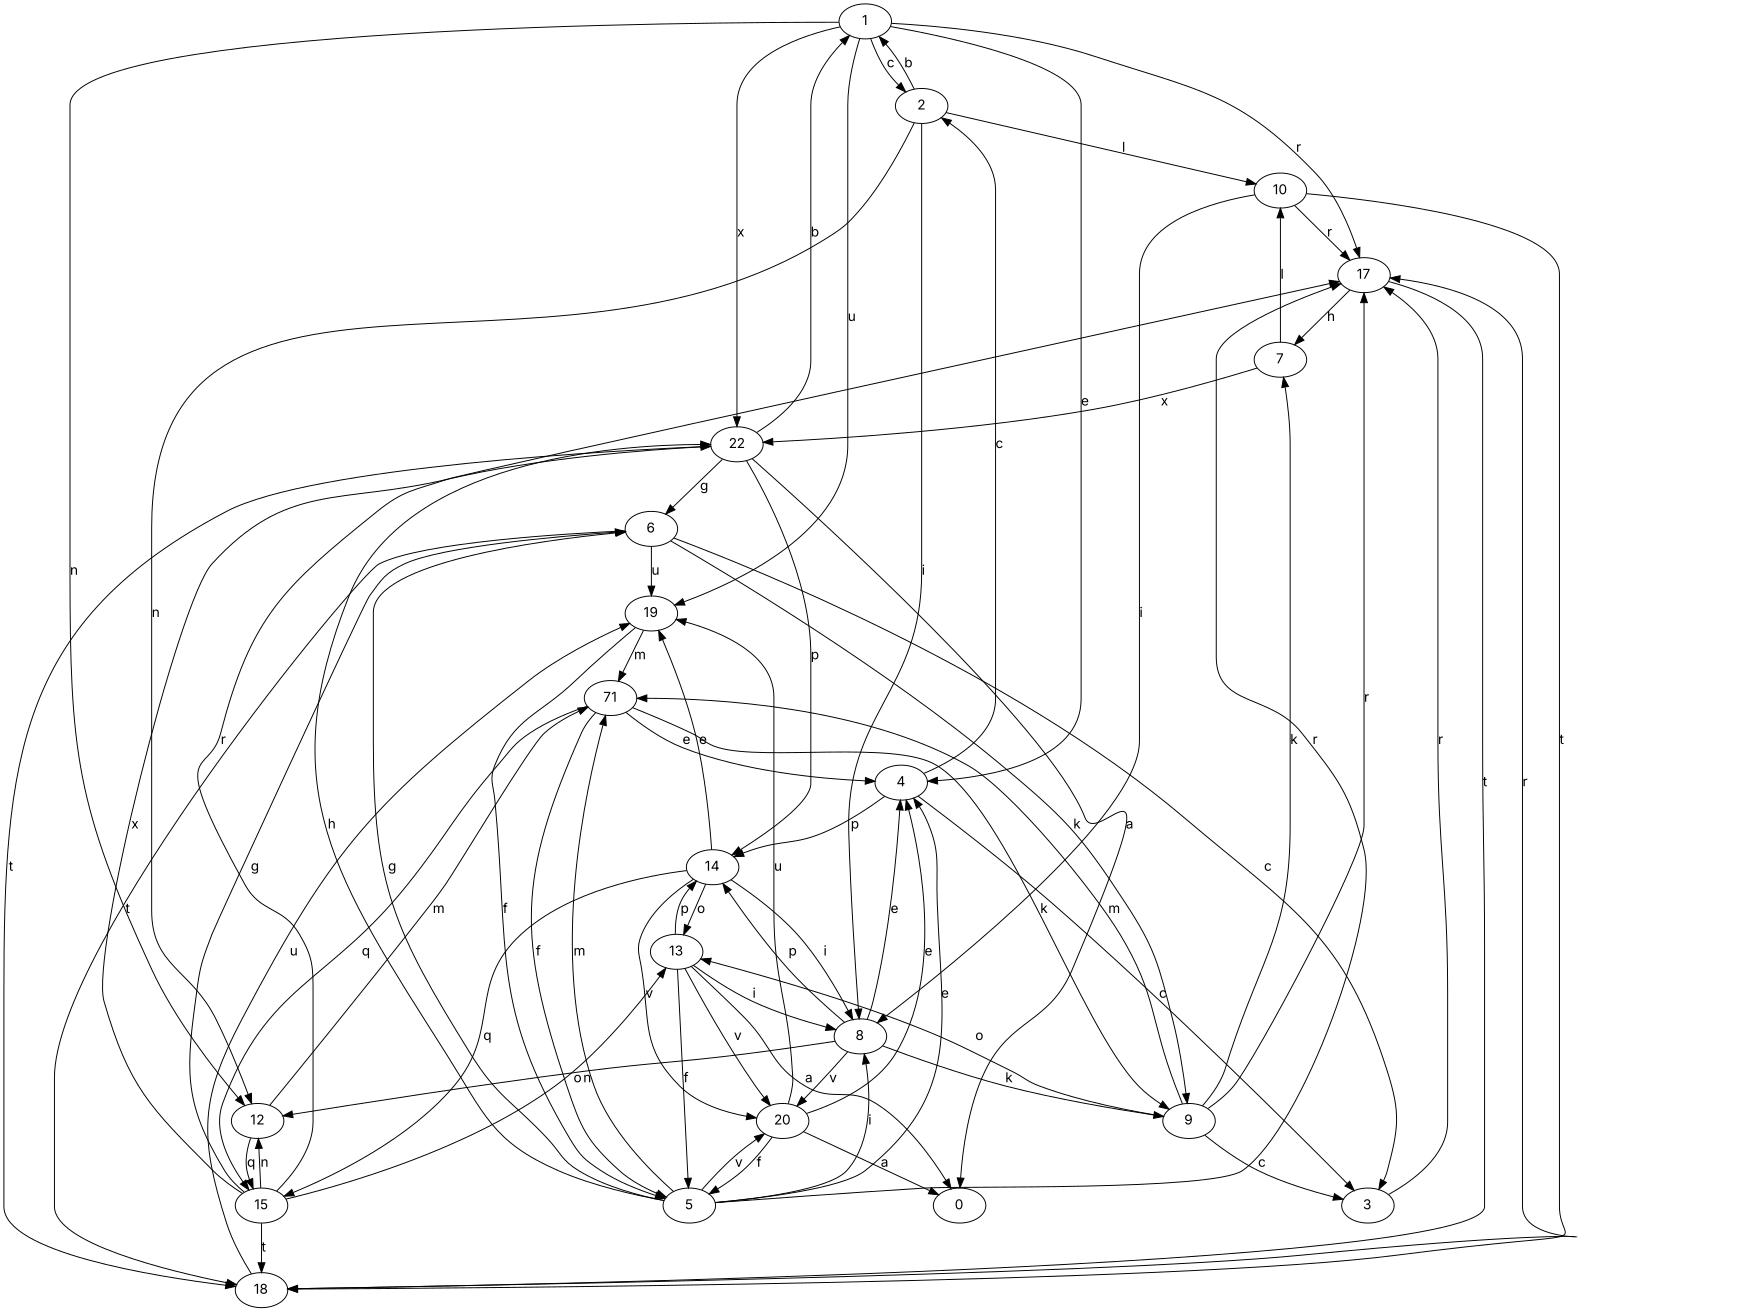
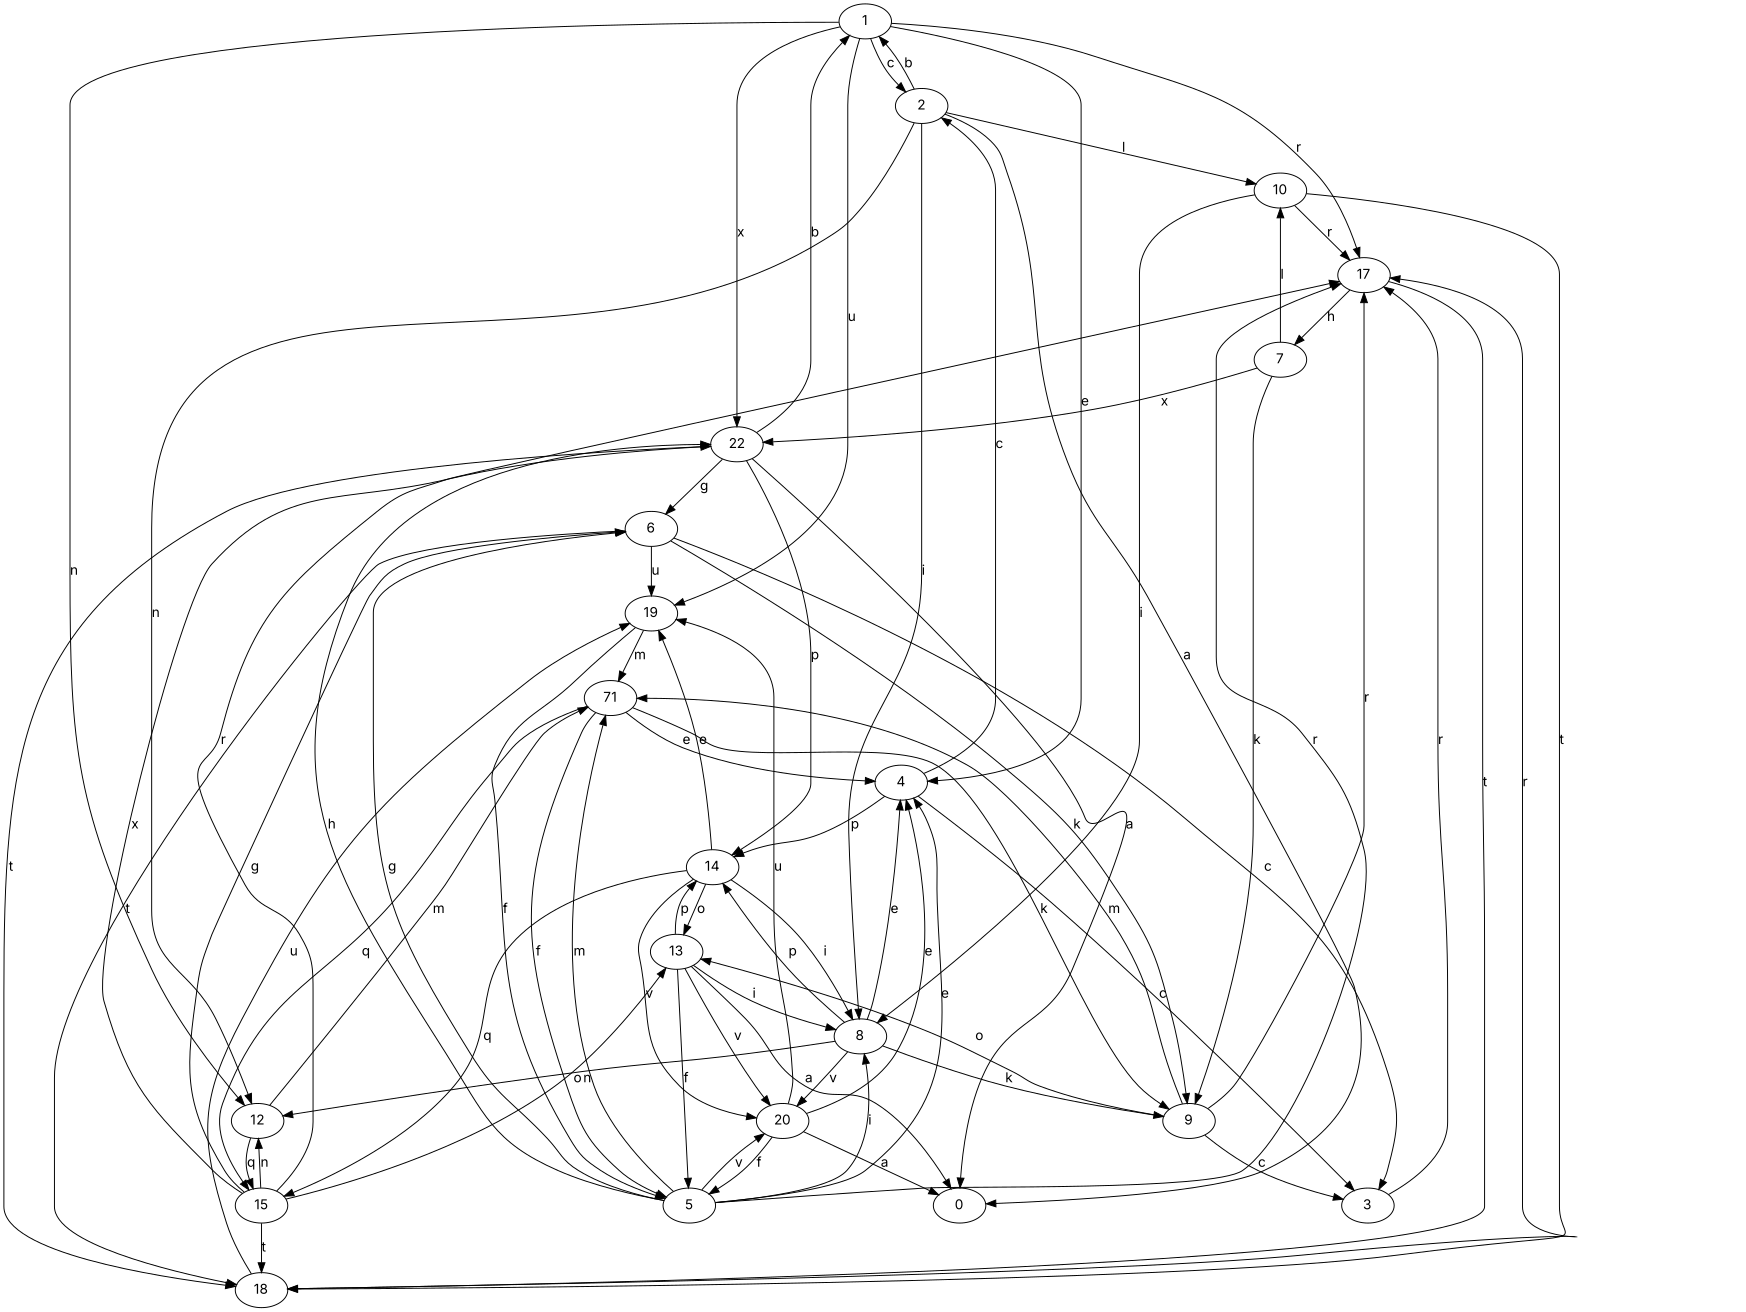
(1290, 755) -> (1253, 737)
none -> (1242, 771)
